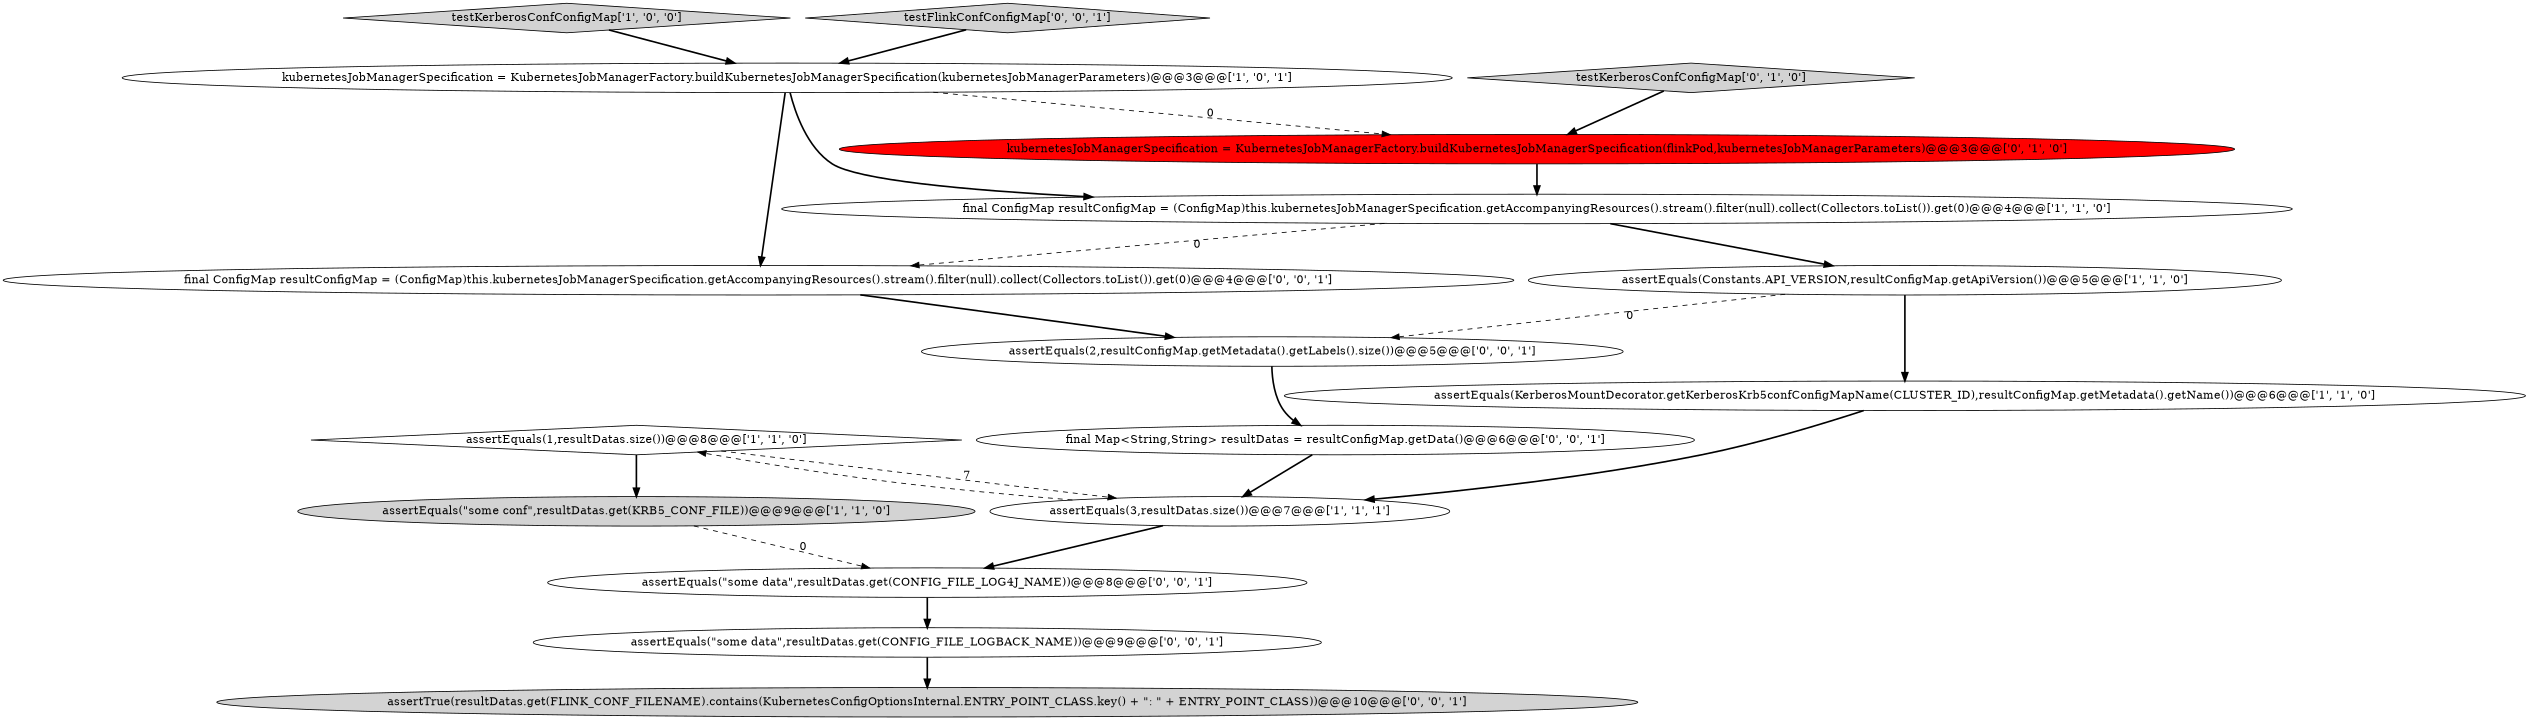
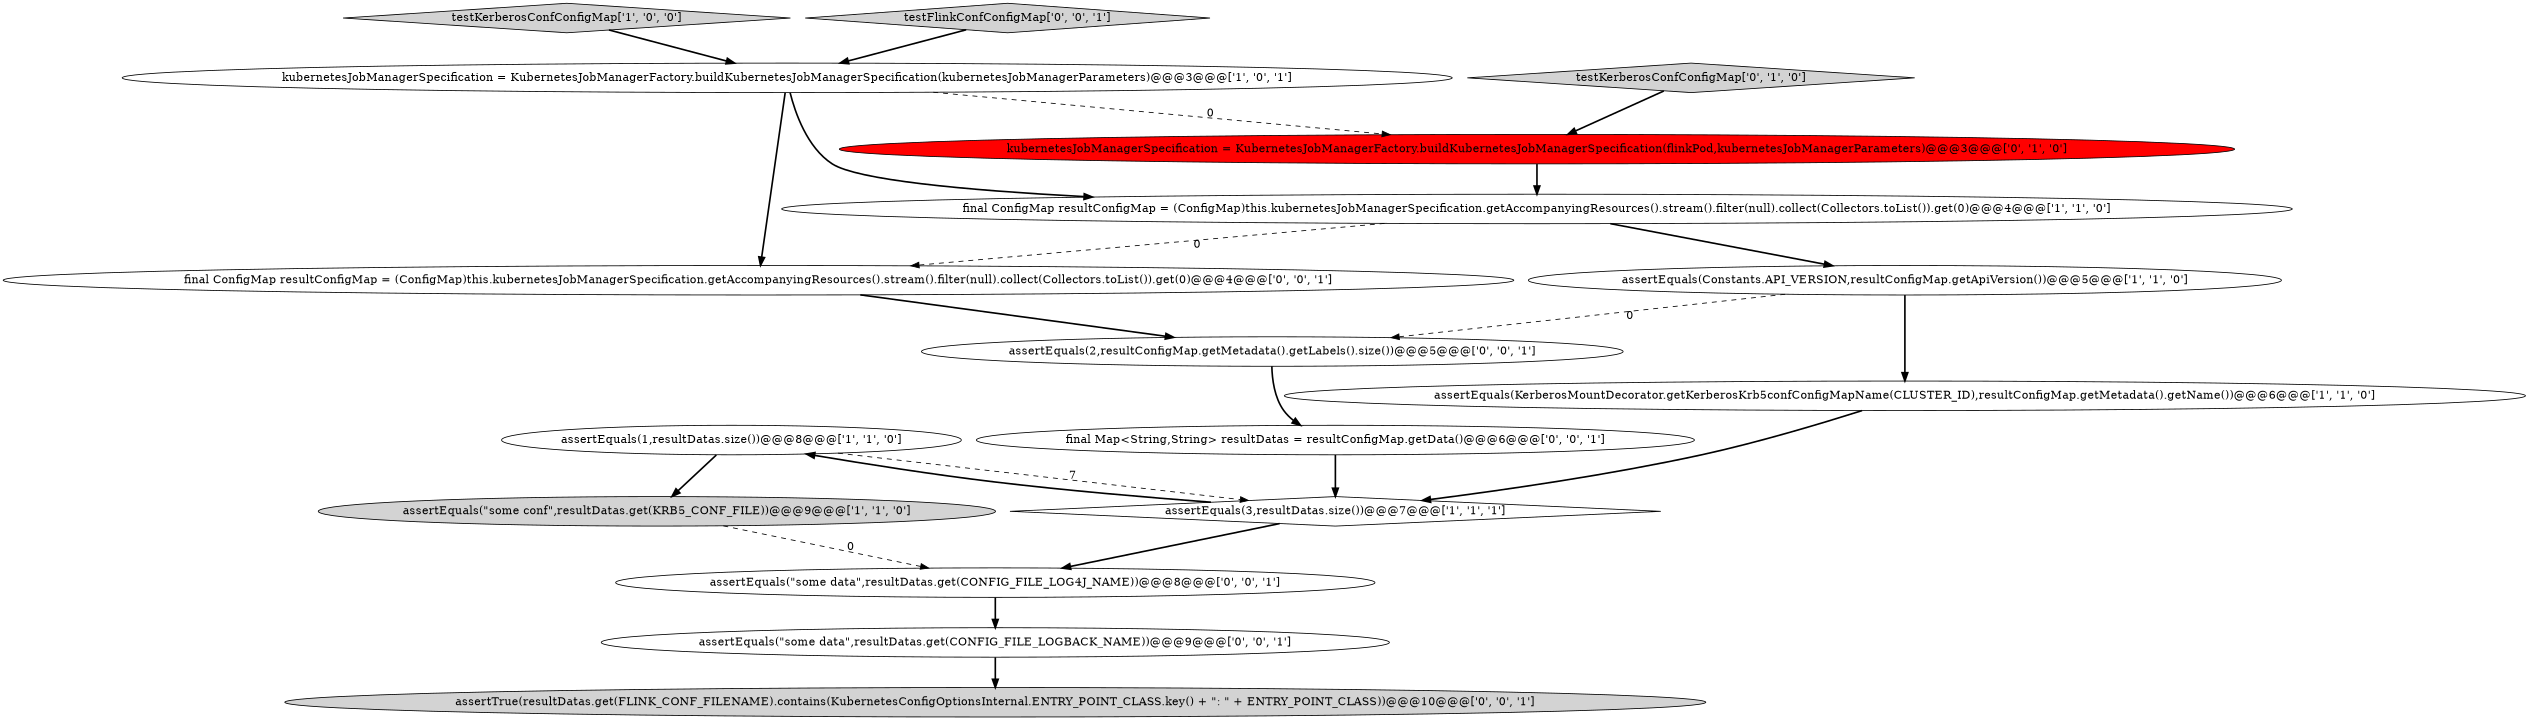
(636, 440) -> (731, 440)
(889, 482) -> (1012, 484)
(1220, 511) -> (1335, 511)
